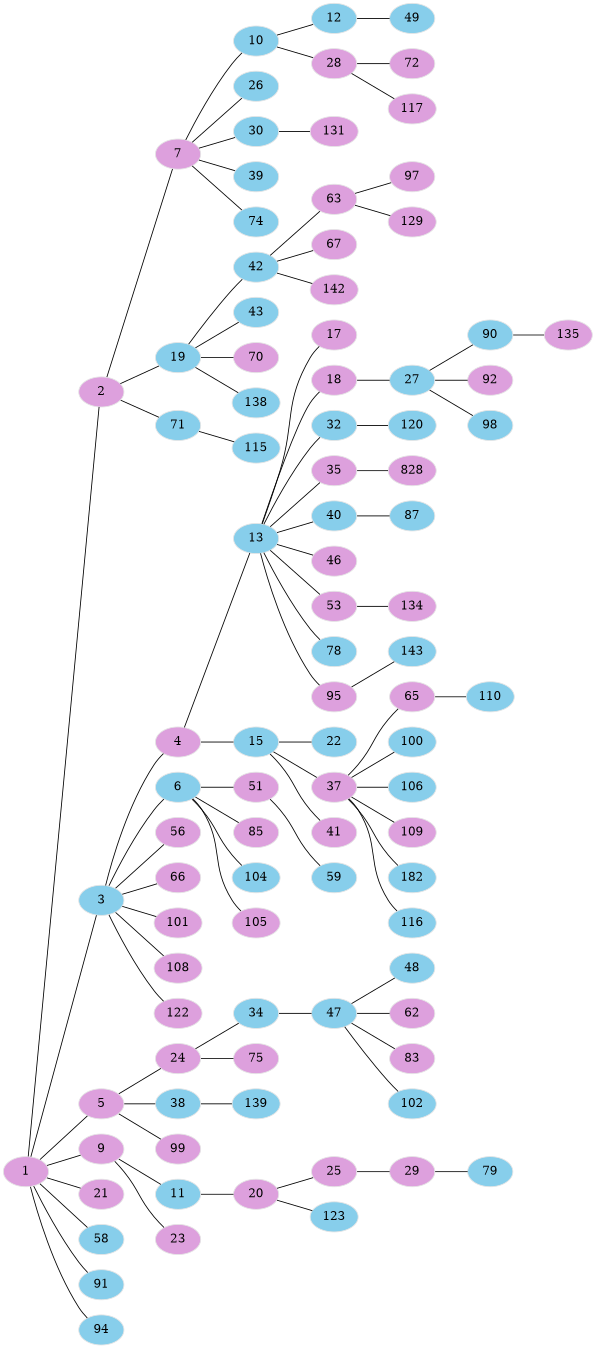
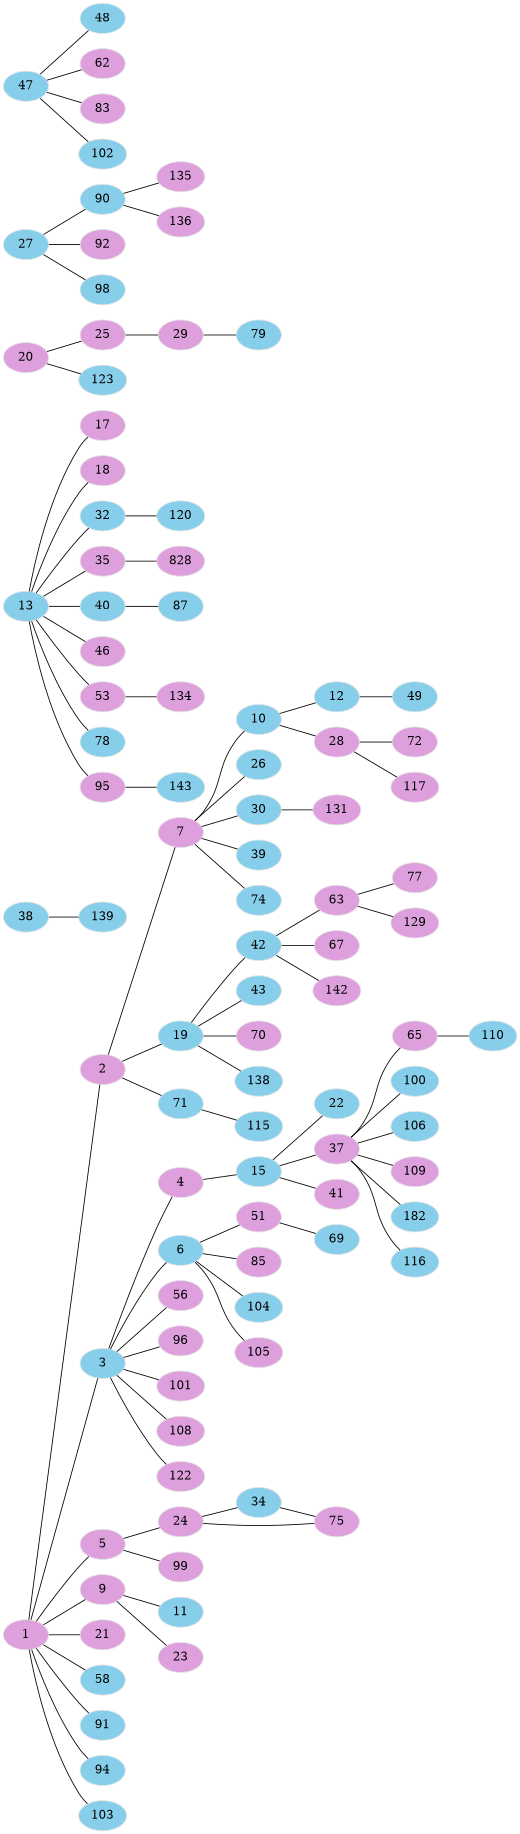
(412, 177) -> (415, 878)
none -> (181, 222)
(373, 380) -> none
(217, 640) -> none
(178, 878) -> (181, 1341)
(334, 878) -> (337, 1239)
(295, 1013) -> (298, 1512)
(140, 1104) -> none
(217, 1194) -> none
none -> (103, 1816)
